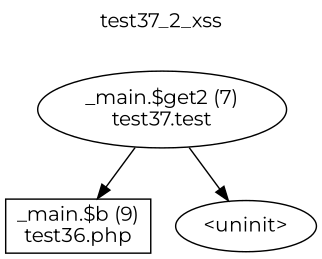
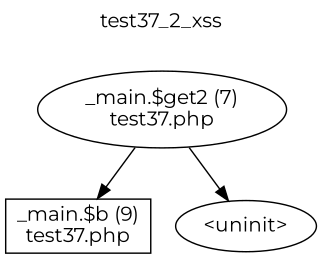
(162, 110) -> (162, 110)
(78, 226) -> (78, 226)
